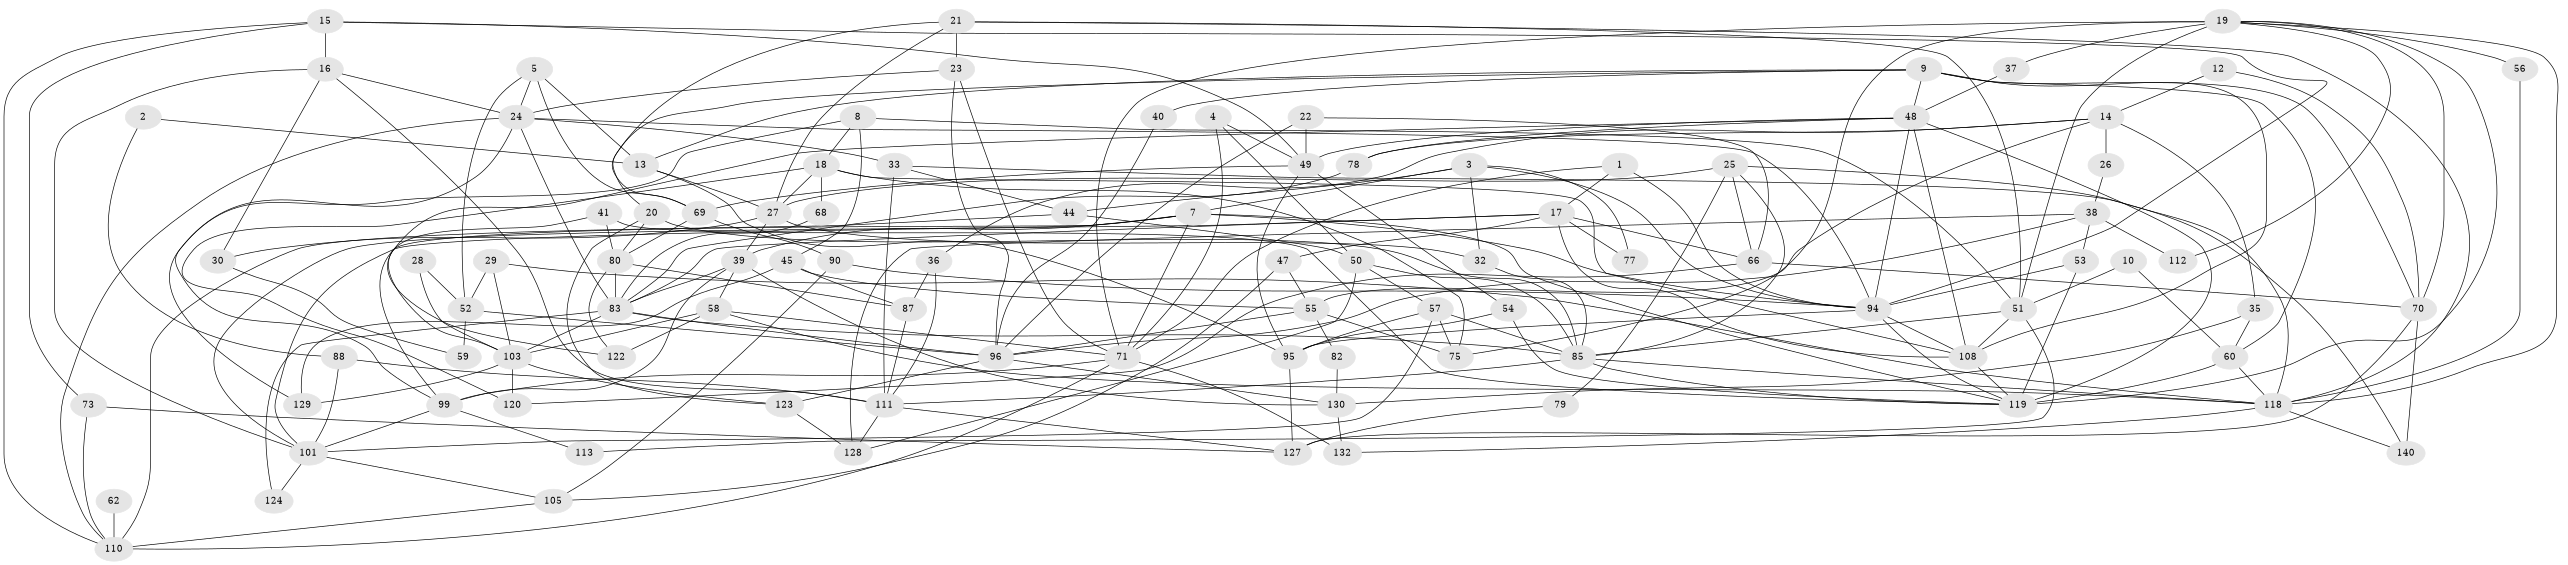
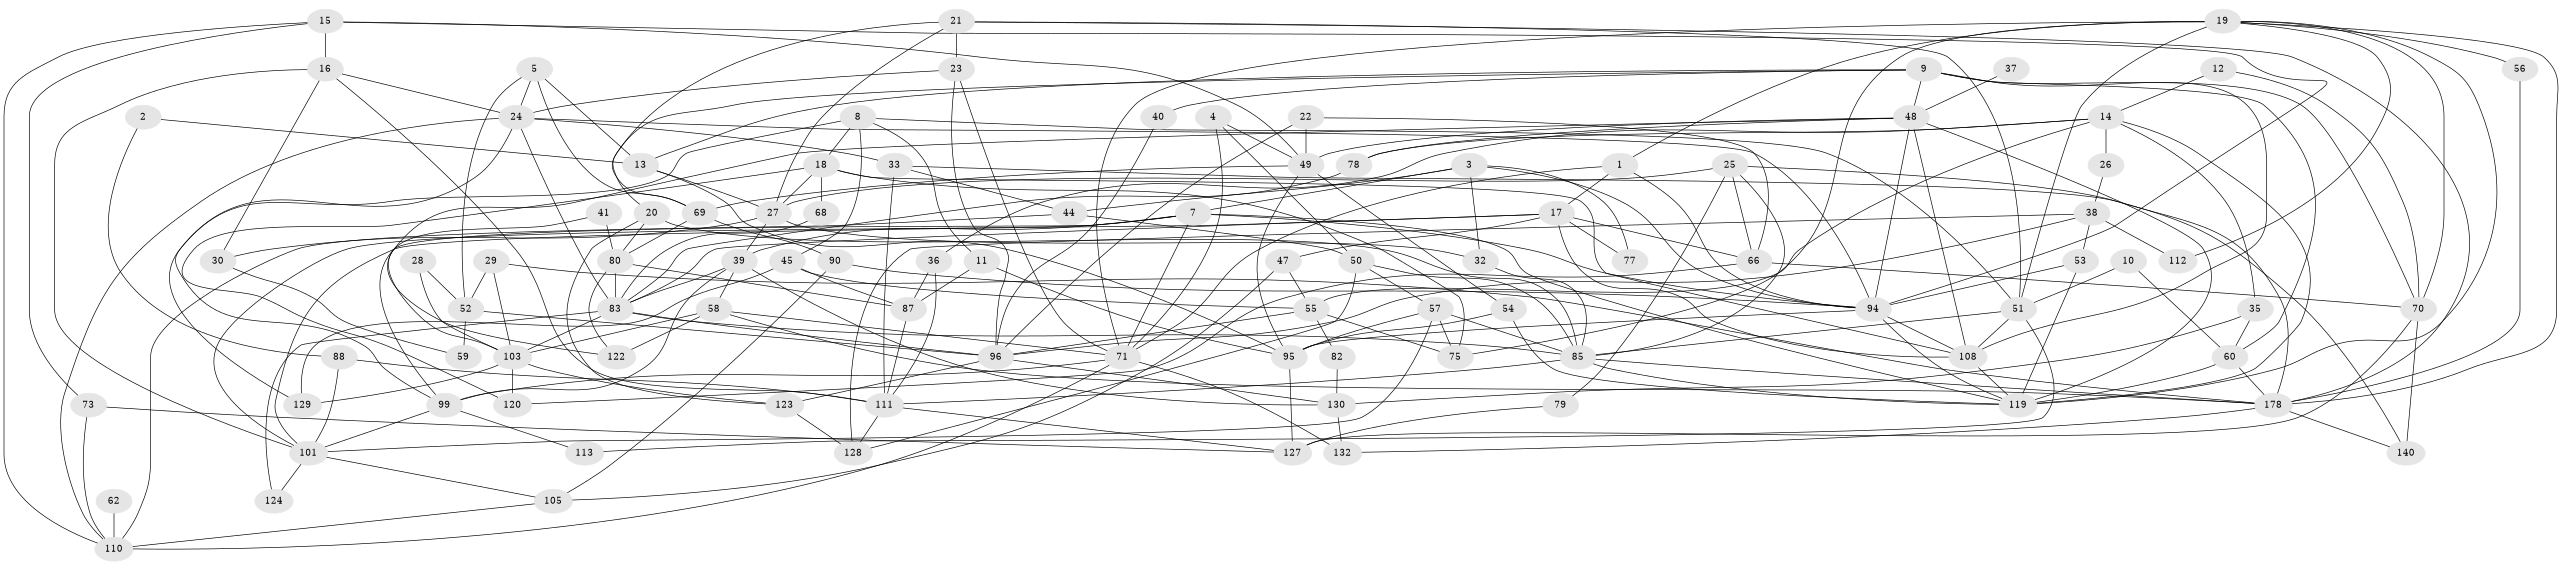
(2119, 38) -> (1879, 53)
none -> (982, 261)
(1325, 266) -> (2303, 315)
(2273, 405) -> (2273, 405)
